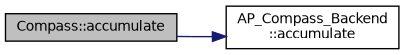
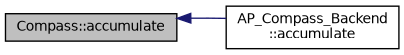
(195, 37) -> (208, 18)
